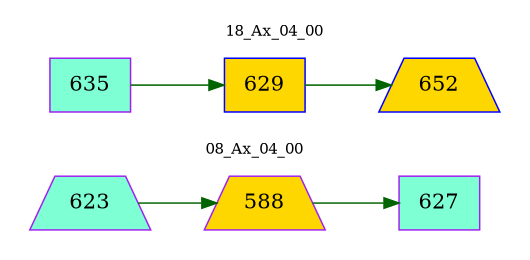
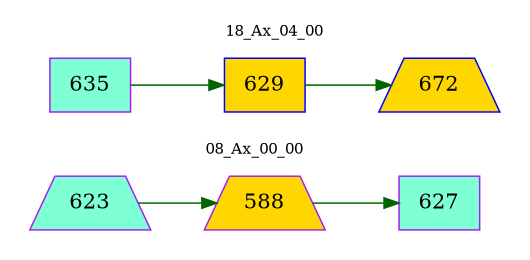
(439, 85) -> (439, 85)
(255, 150) -> (255, 150)
